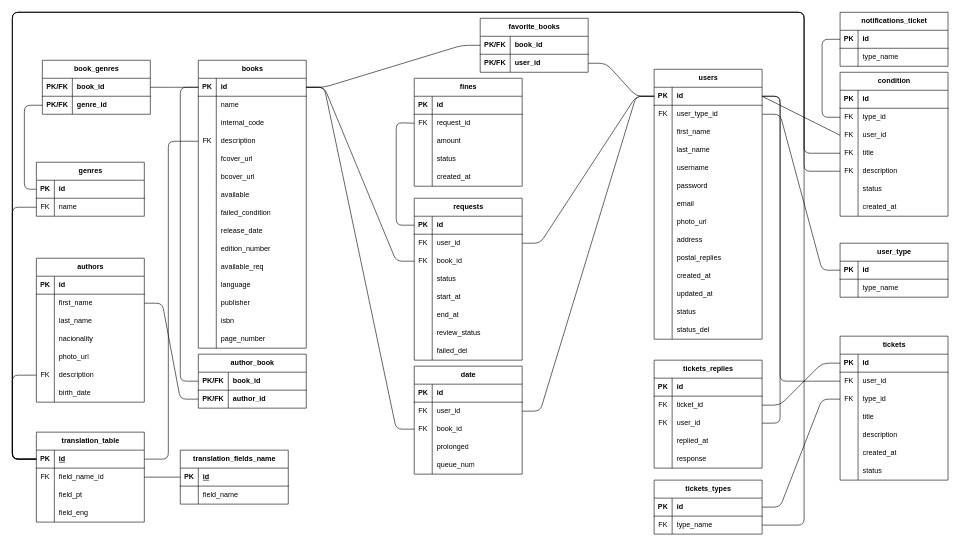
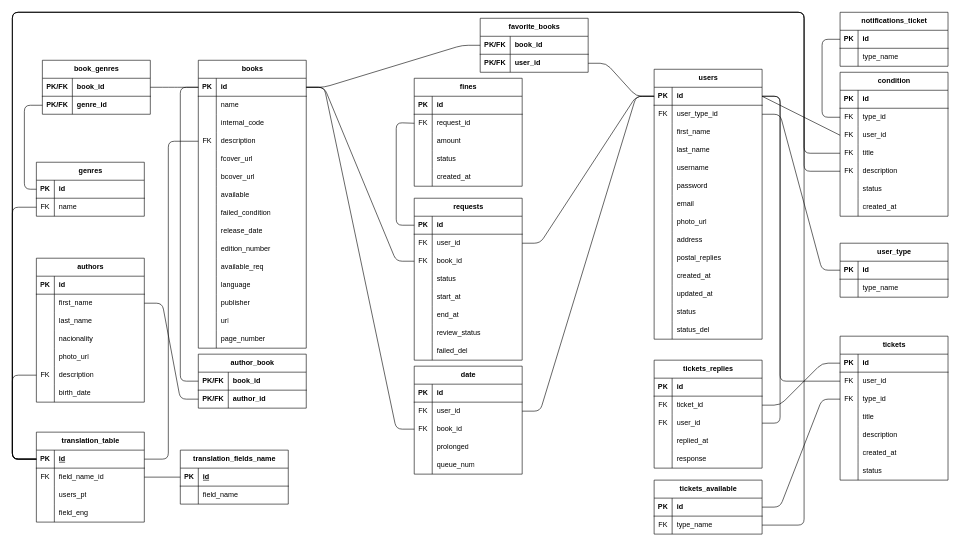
(228, 321) -> (226, 321)
(709, 489) -> (709, 489)
(73, 495) -> (75, 495)
